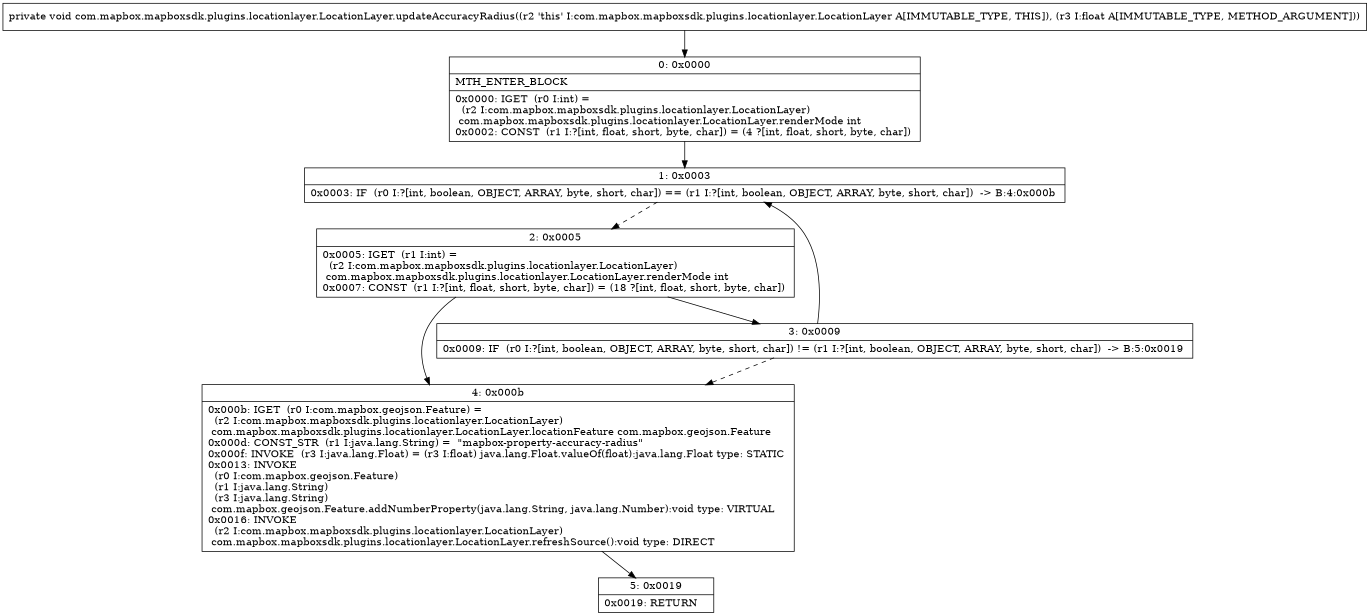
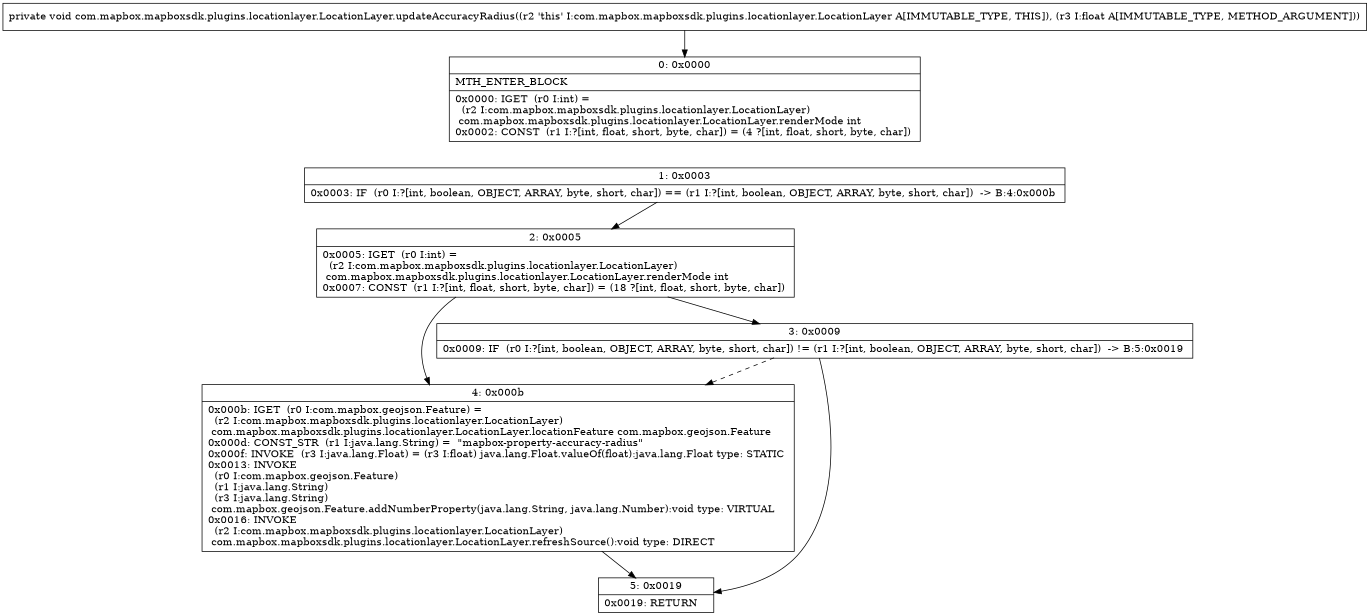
(685, 151) -> none
(638, 214) -> (638, 214)
(392, 255) -> (392, 255)
(814, 256) -> (824, 502)
